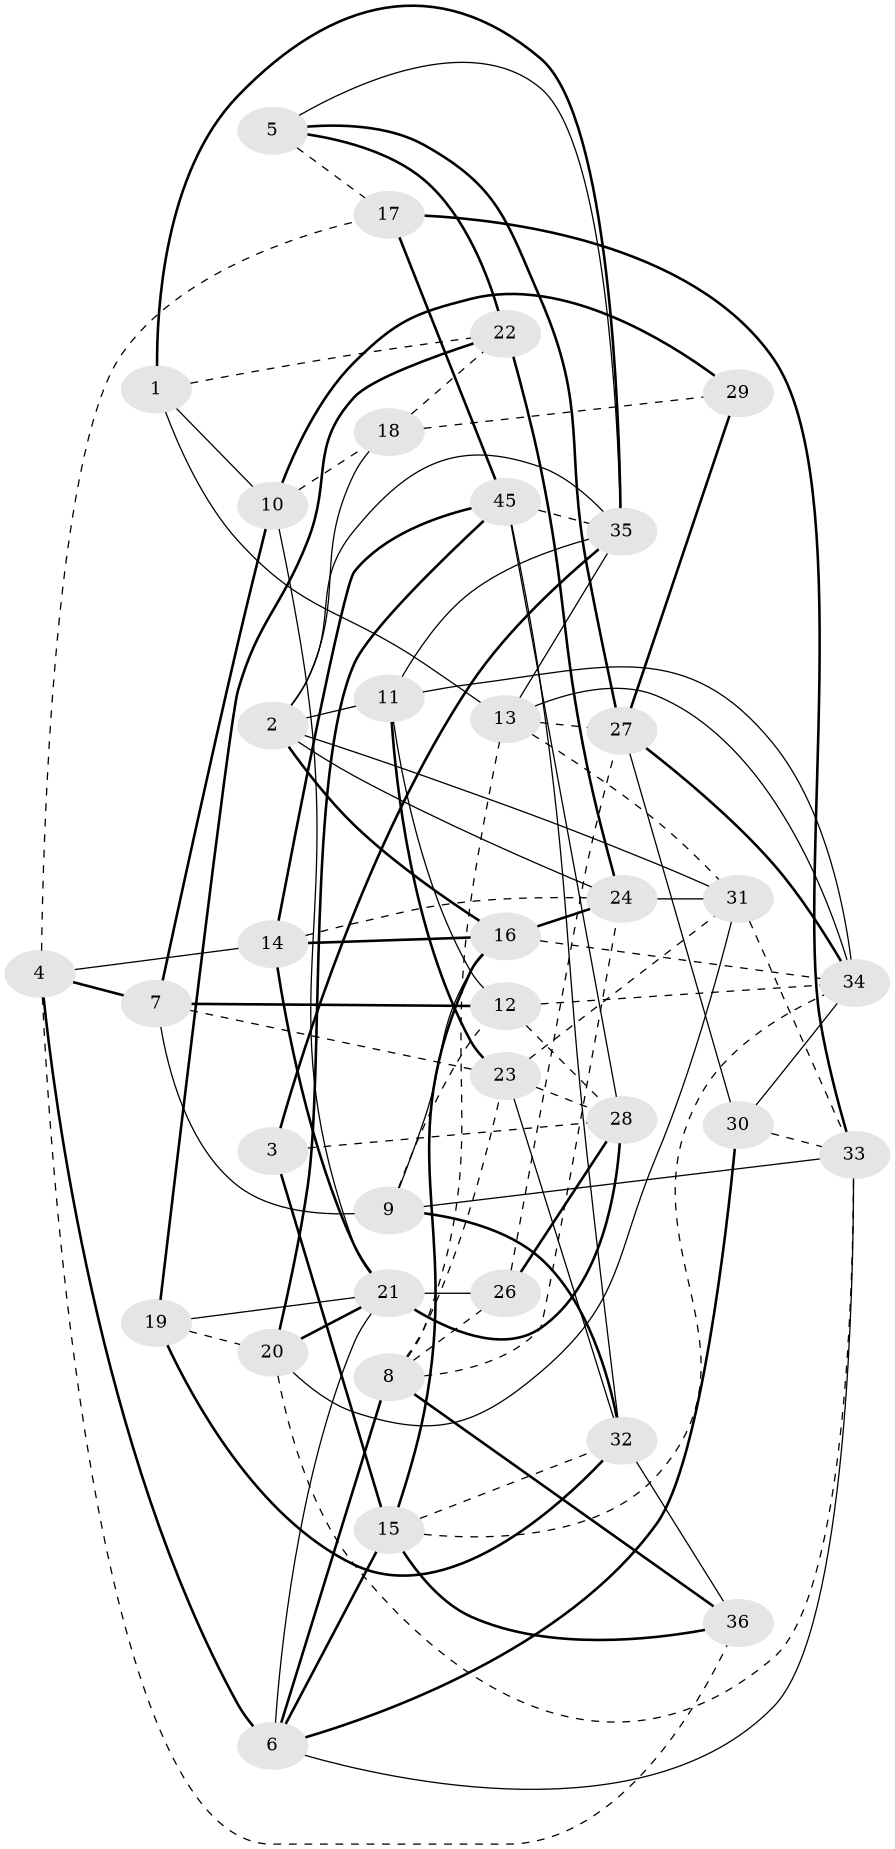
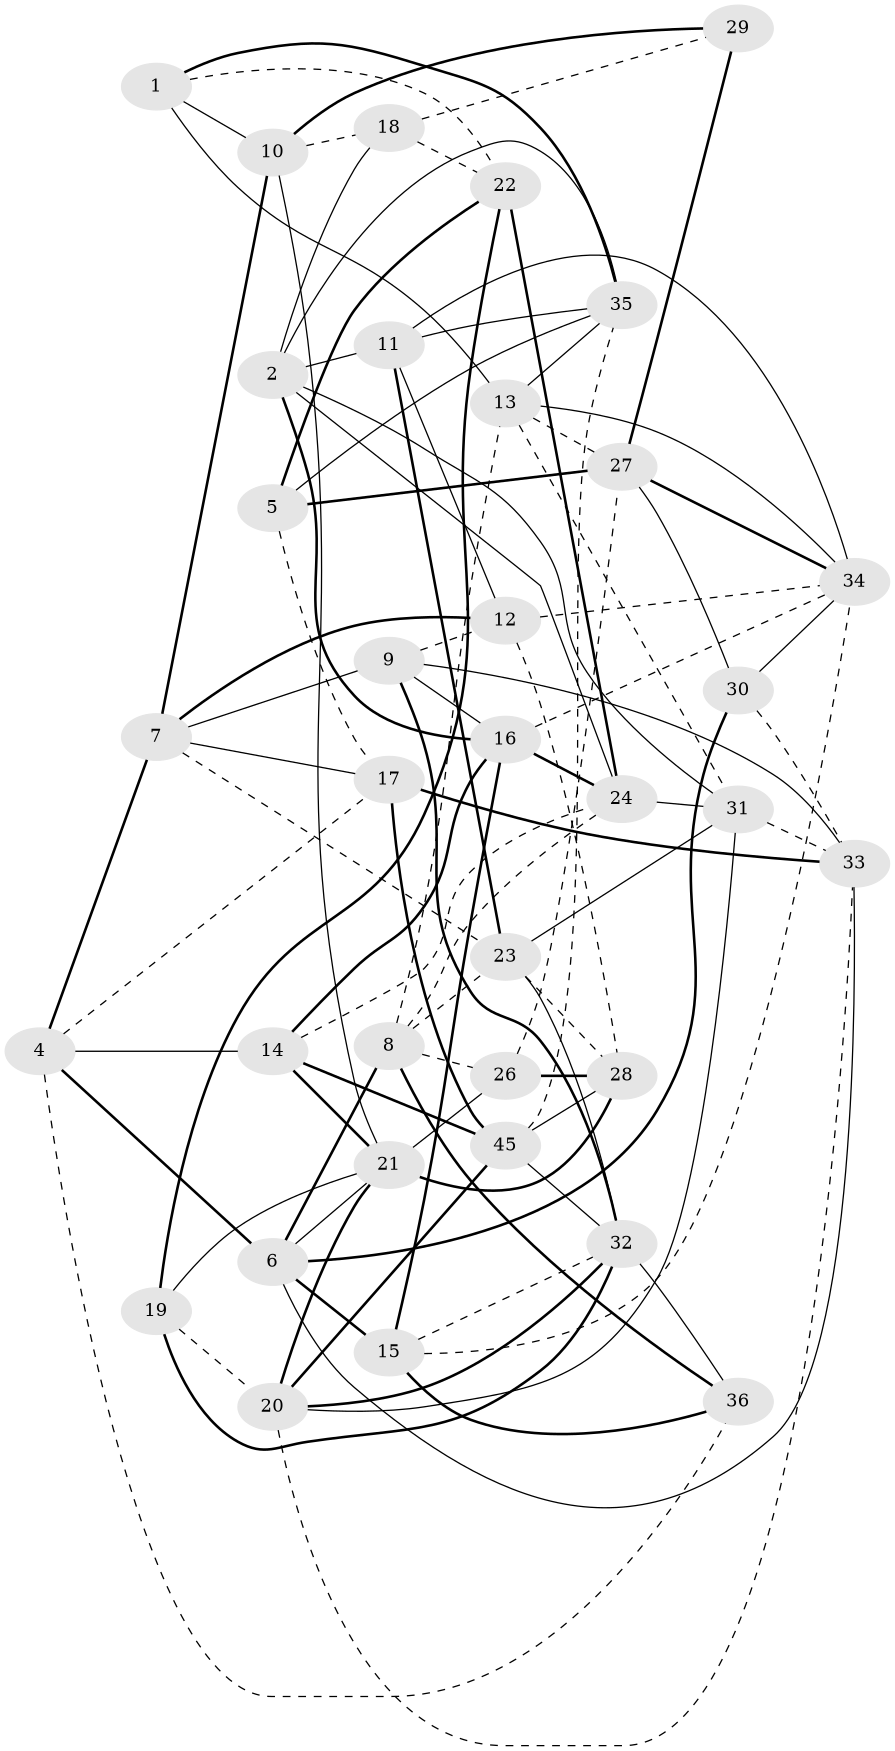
none -> (273, 758)
(622, 988) -> (622, 883)
(273, 1151) -> none
none -> (470, 1367)
